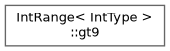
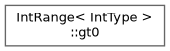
(85, 26) -> (85, 26)
